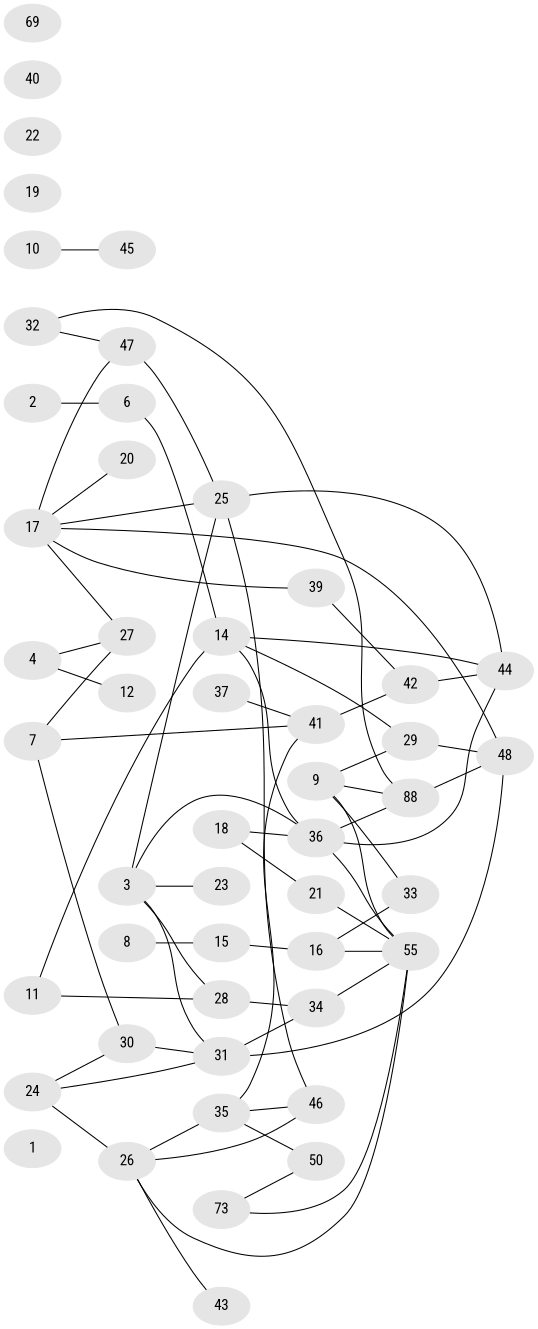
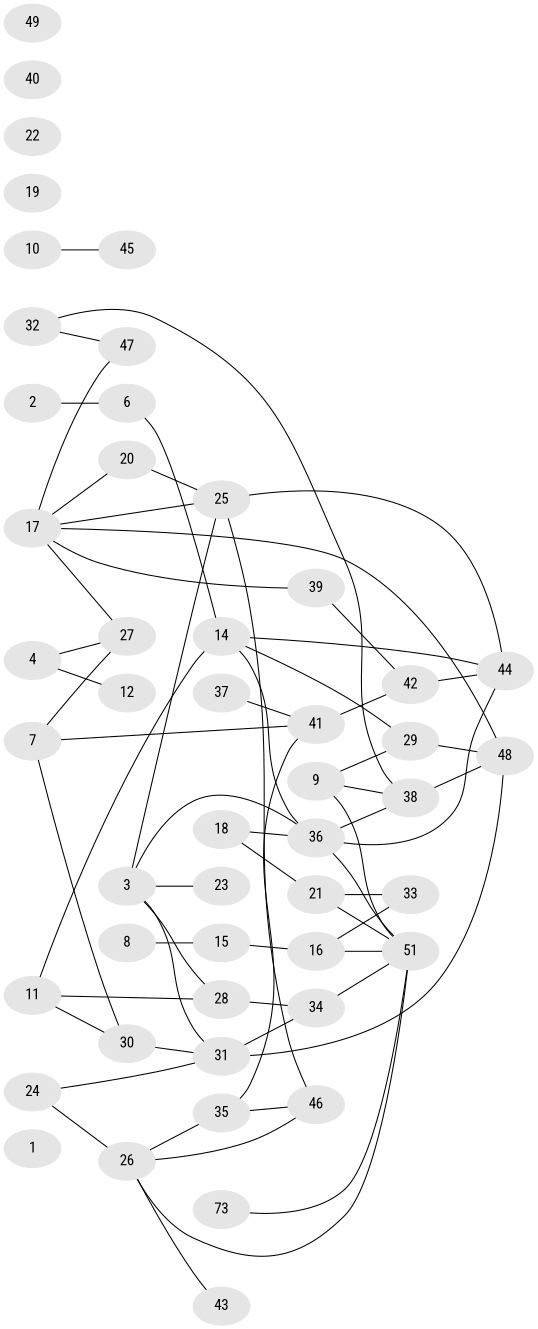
(33, 23) -> (33, 23)
(183, 419) -> (167, 477)
(411, 798) -> (411, 798)
(366, 836) -> (356, 895)
(411, 951) -> (411, 951)
(80, 1068) -> (80, 1020)
(316, 1161) -> none
